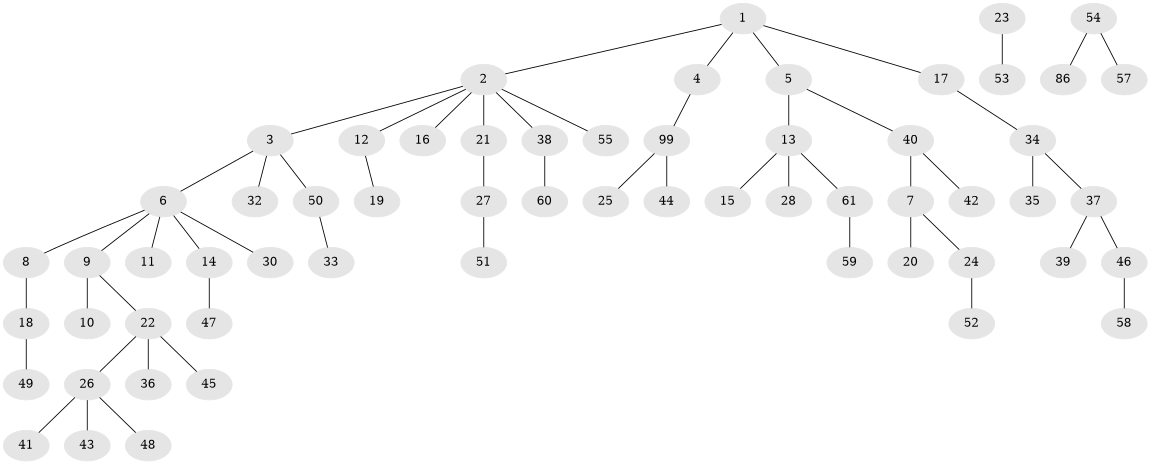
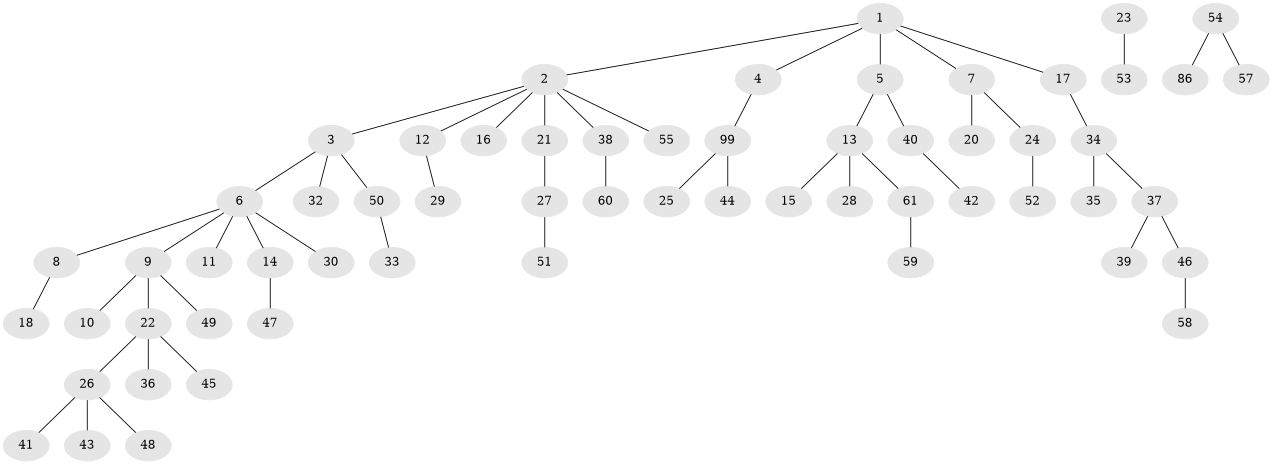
(911, 171) -> (926, 49)
(377, 202) -> (438, 202)
(26, 354) -> (179, 293)
